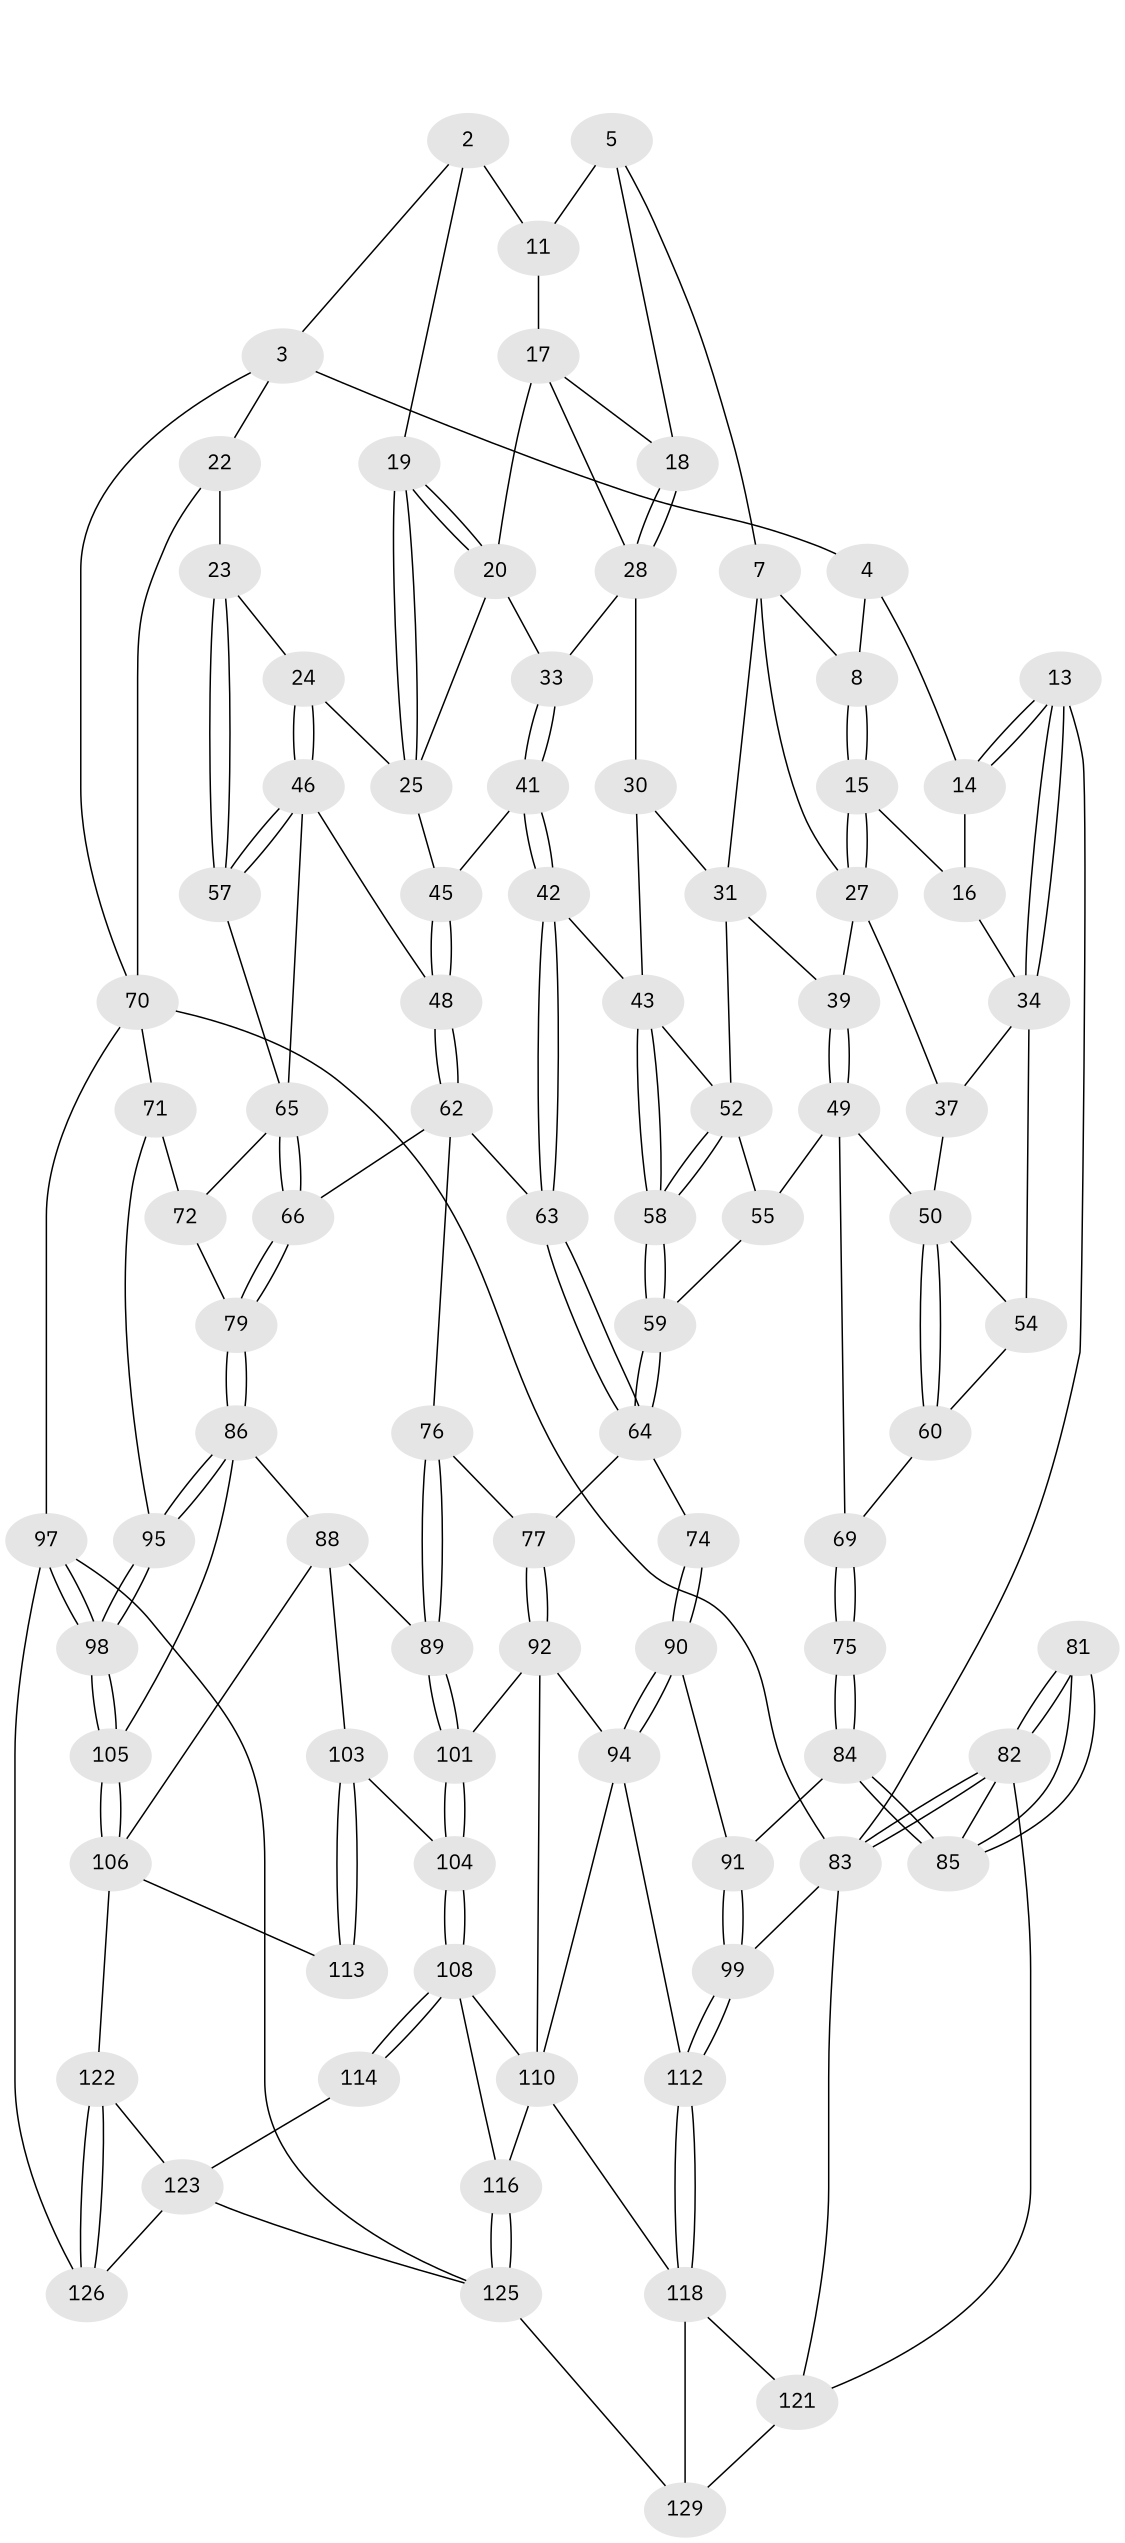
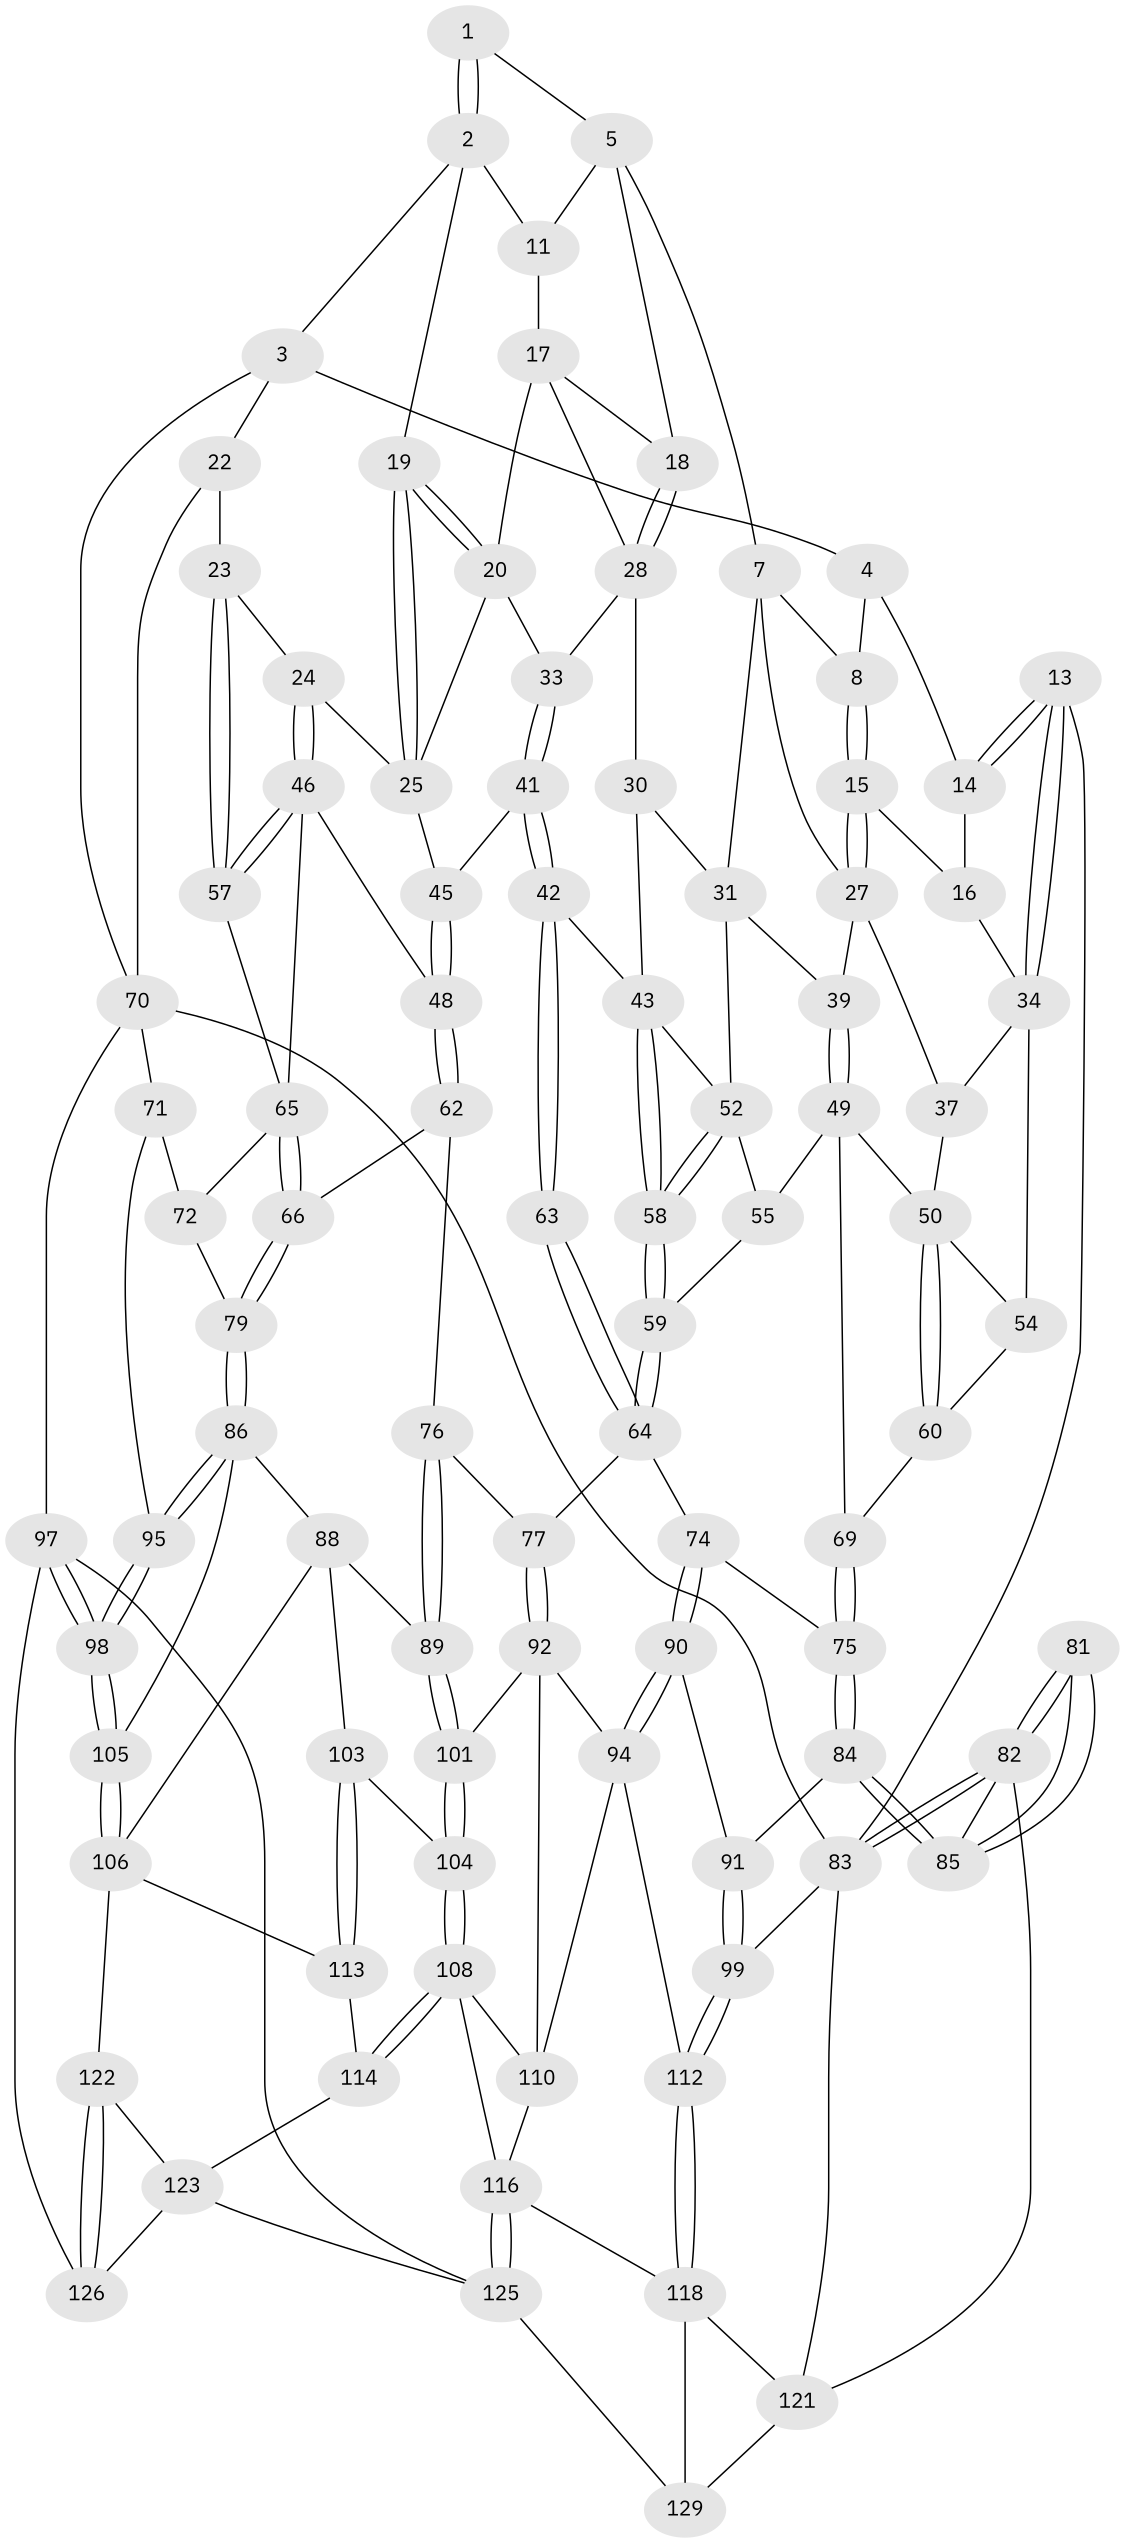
none -> (468, 33)
(500, 1164) -> none
none -> (772, 1595)
none -> (353, 2026)
(611, 2187) -> (593, 2241)
